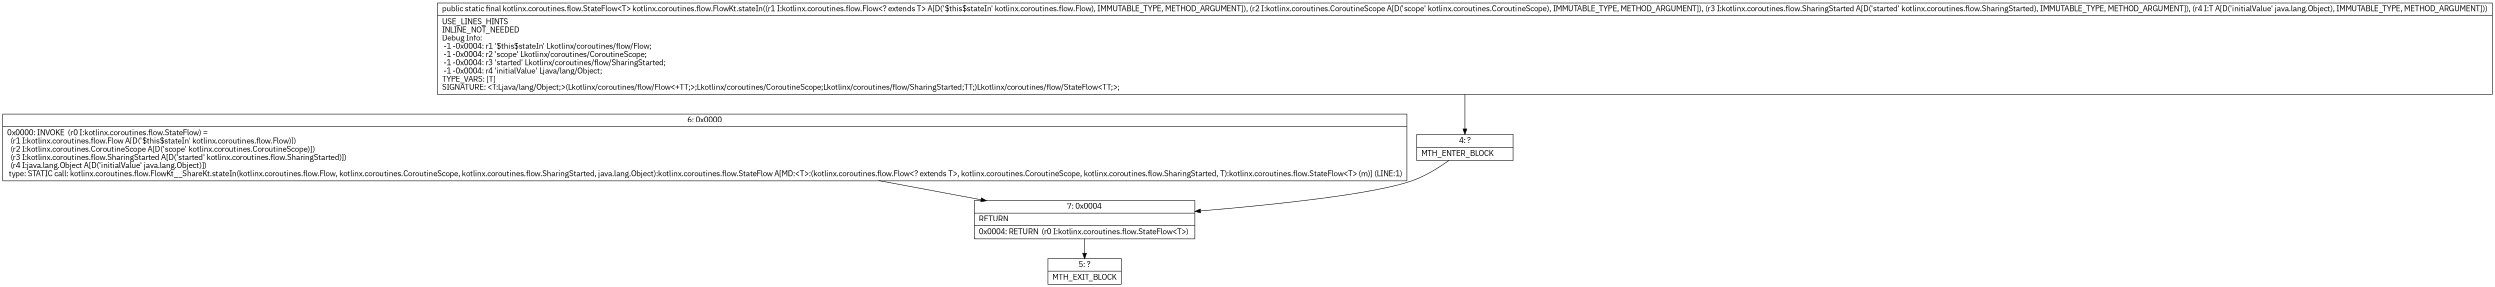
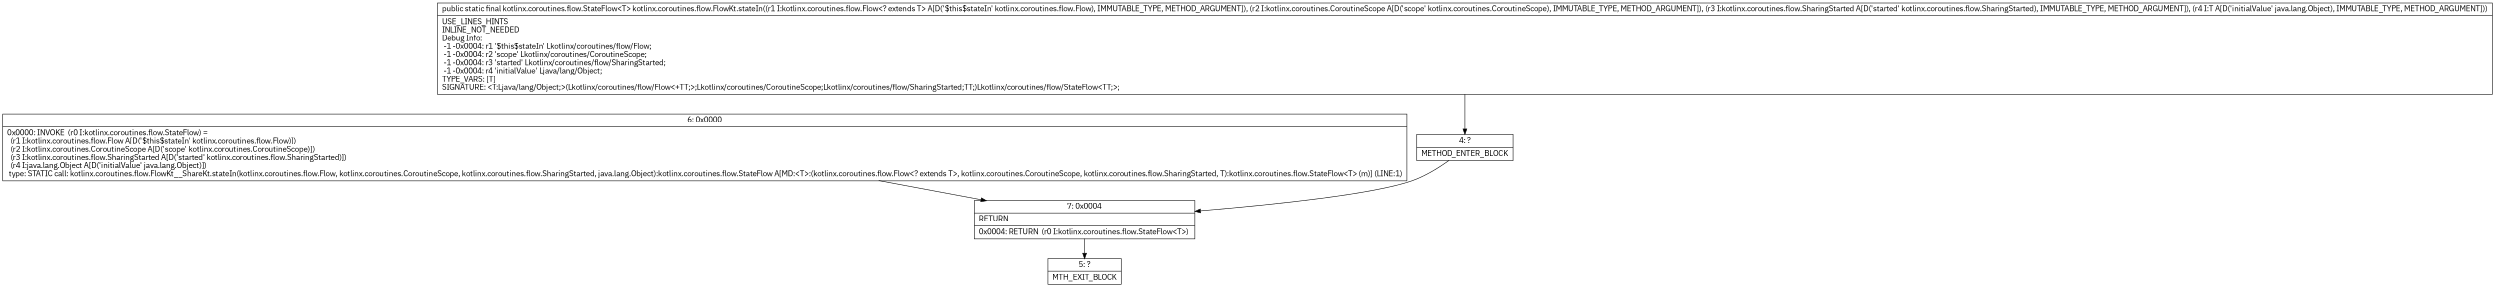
(1458, 154) -> (1465, 154)
